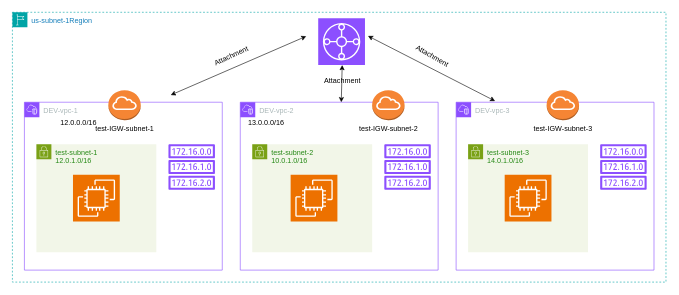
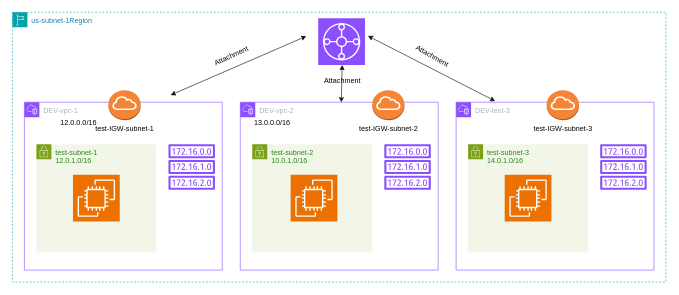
(494, 111) -> (496, 111)
(266, 123) -> (272, 123)
